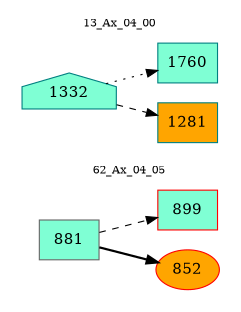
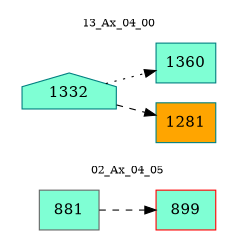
(188, 63) -> (186, 63)
(129, 171) -> (128, 171)
(188, 270) -> none
